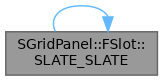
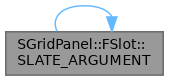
(82, 53) -> (84, 53)
